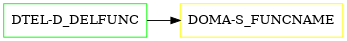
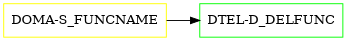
(159, 20) -> (178, 20)
